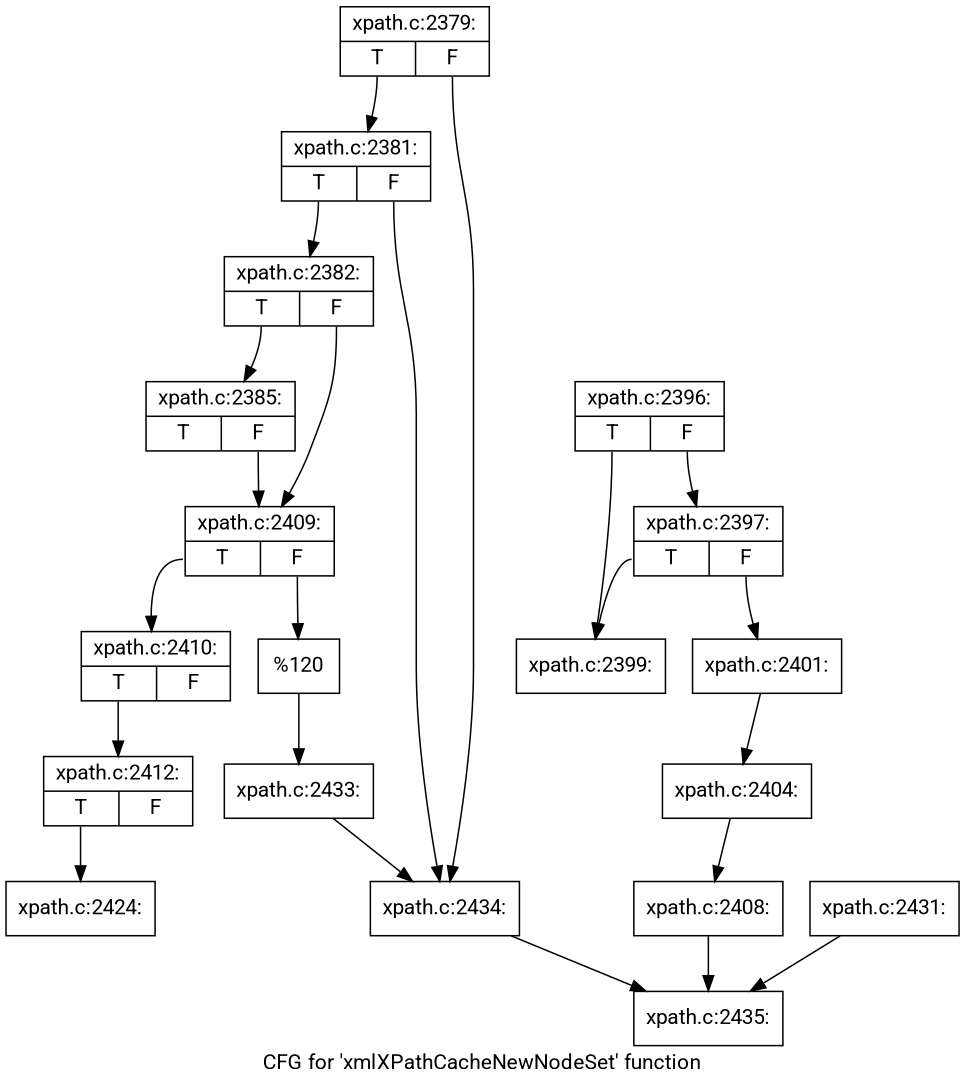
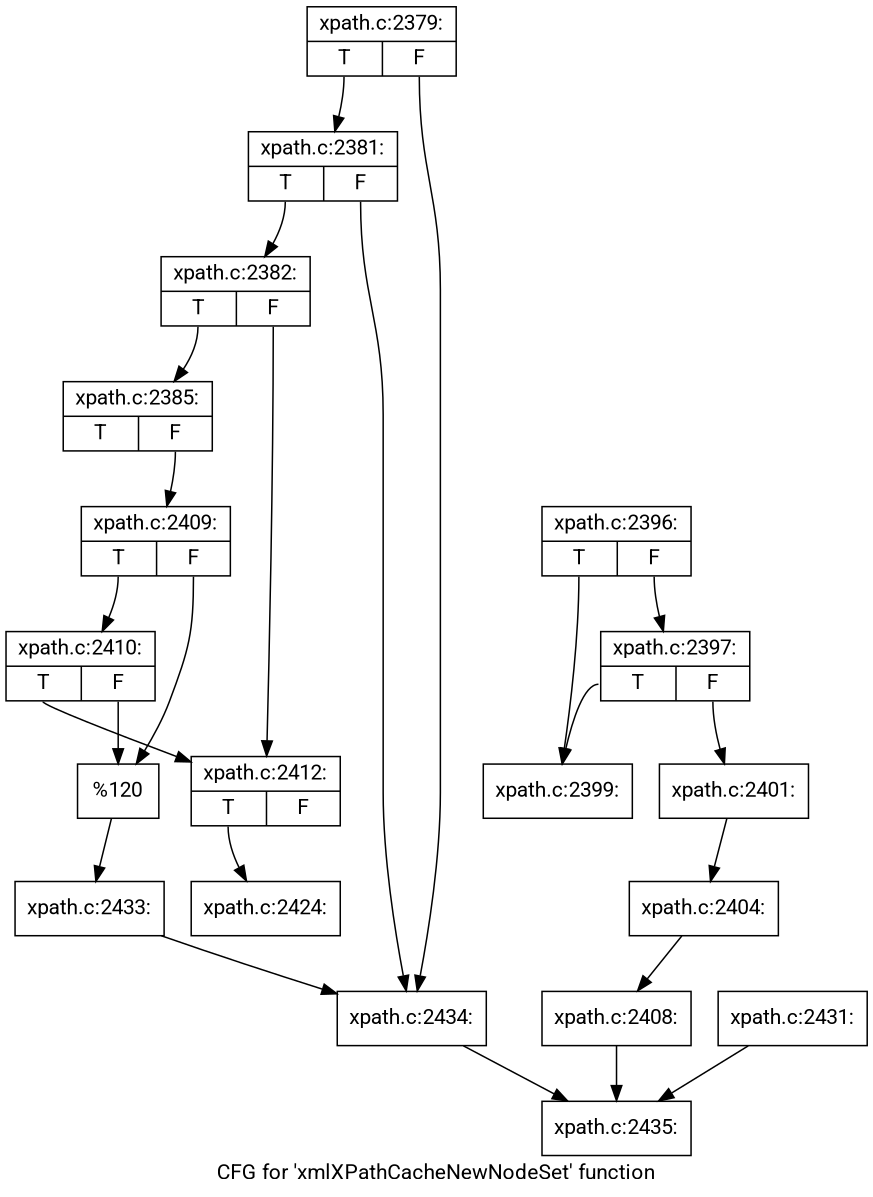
(324, 413) -> (271, 534)
none -> (118, 724)
